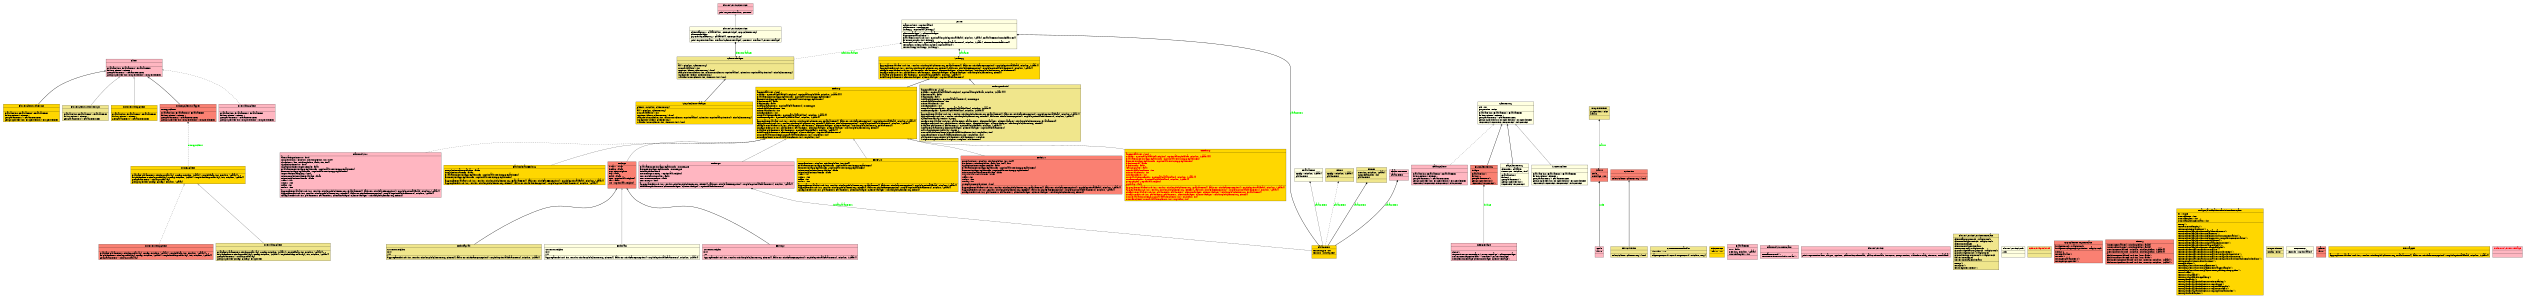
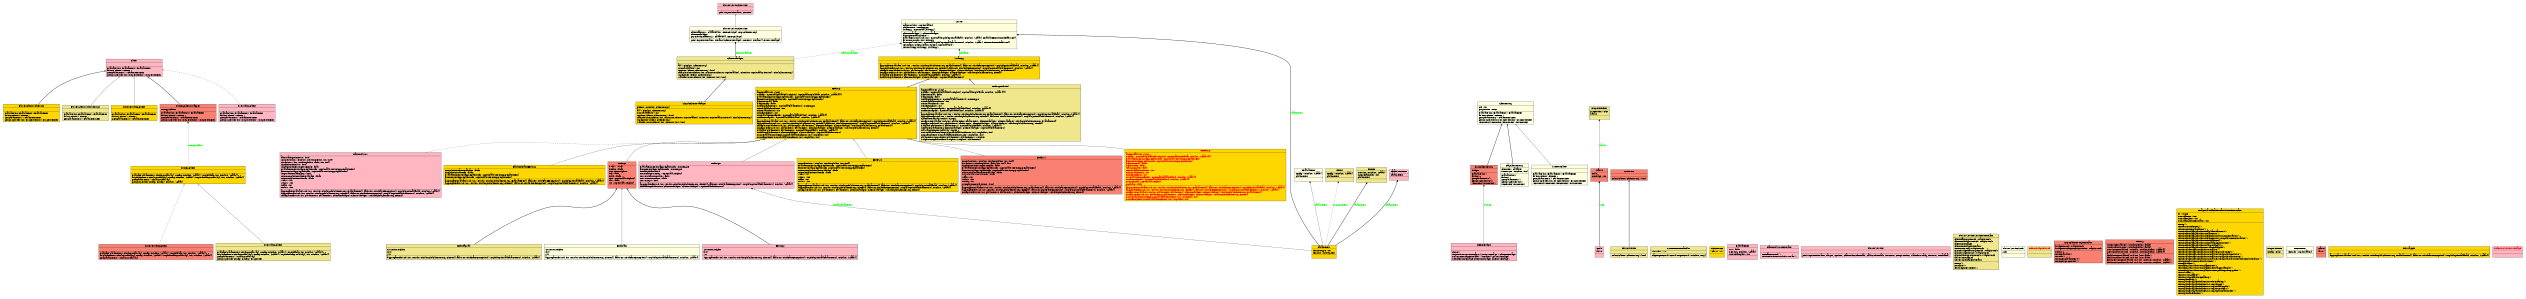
(1439, 175) -> none
(1340, 205) -> (1340, 205)
